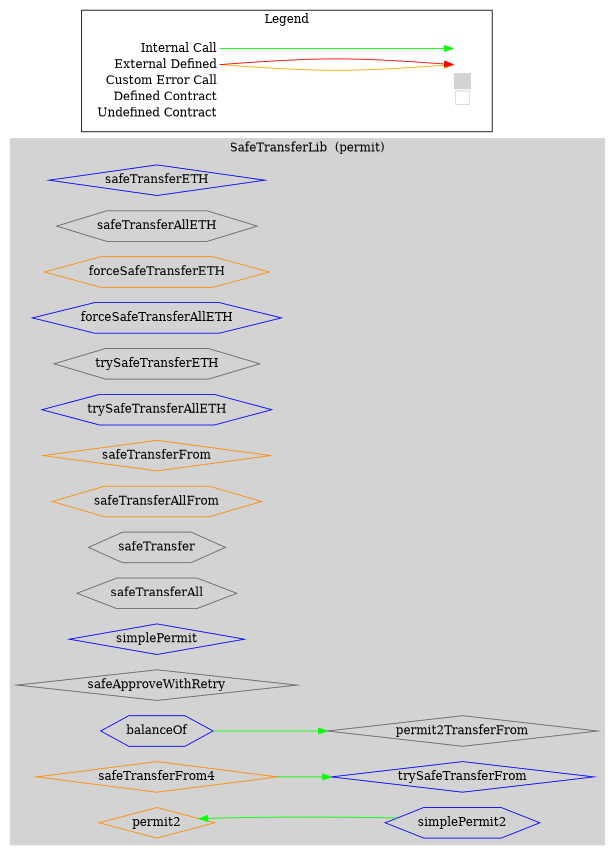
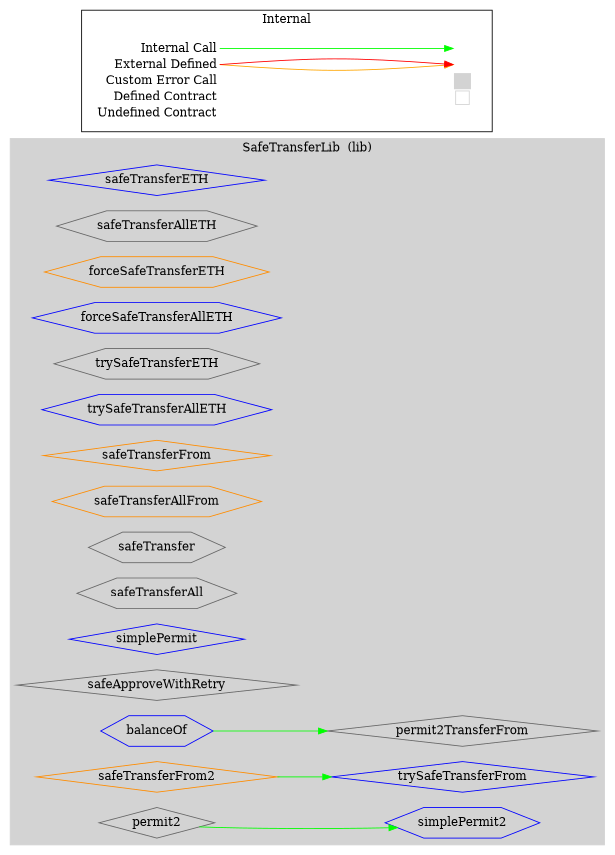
(287, 20) -> (287, 20)
(307, 148) -> (307, 148)
(157, 777) -> (157, 777)
(303, 817) -> (294, 829)
(157, 823) -> (157, 823)
